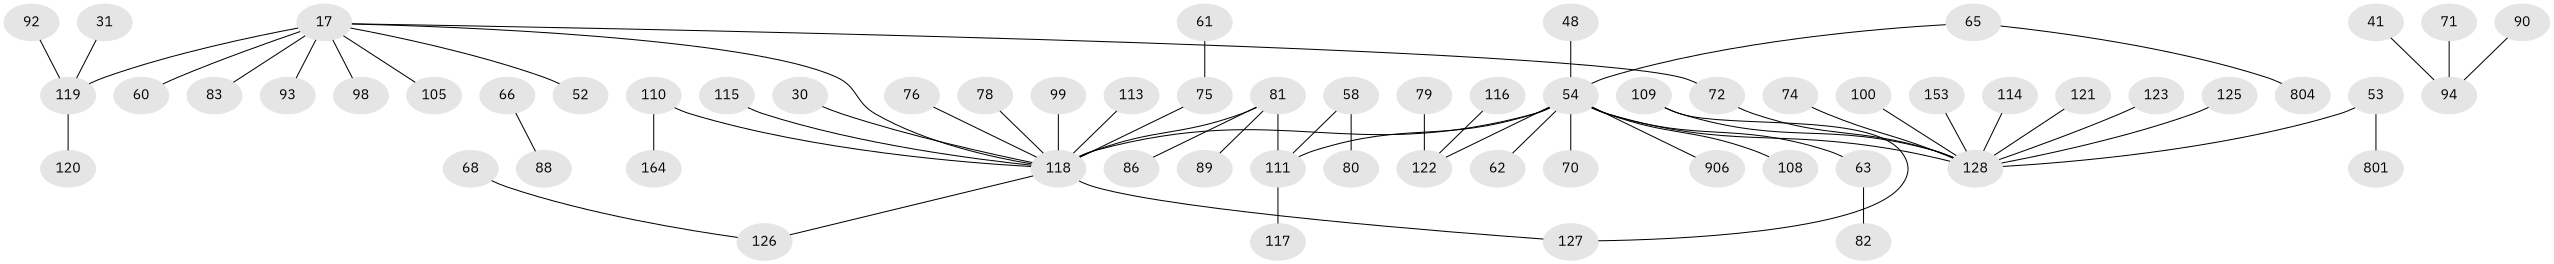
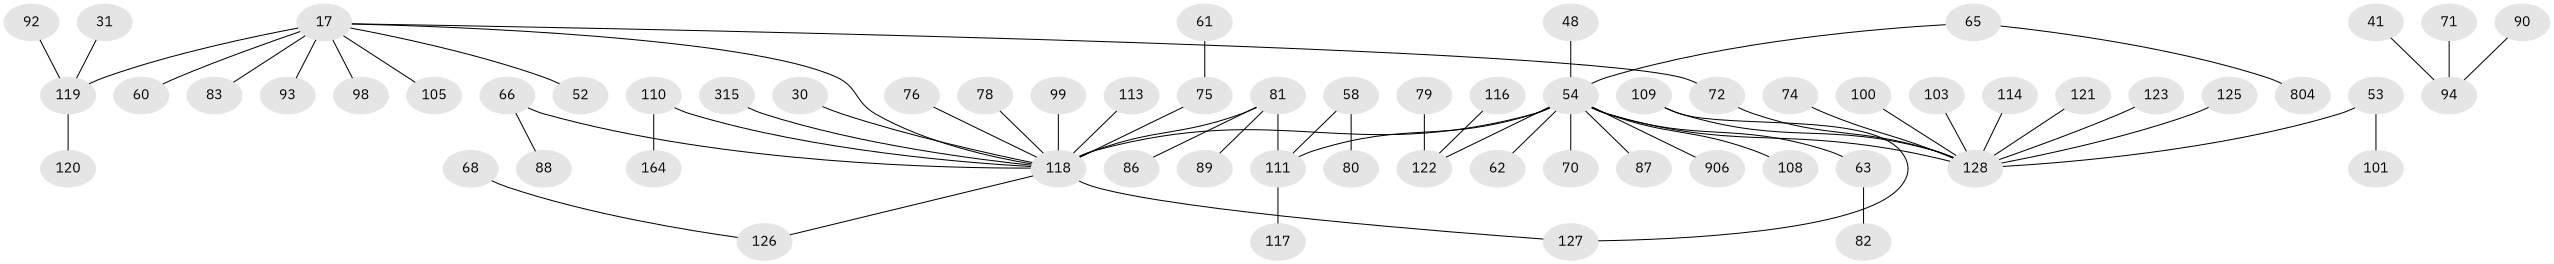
(727, 96) -> (727, 96)
(1937, 96) -> (1937, 96)
none -> (777, 155)
none -> (1644, 169)
(2376, 169) -> (2376, 169)
